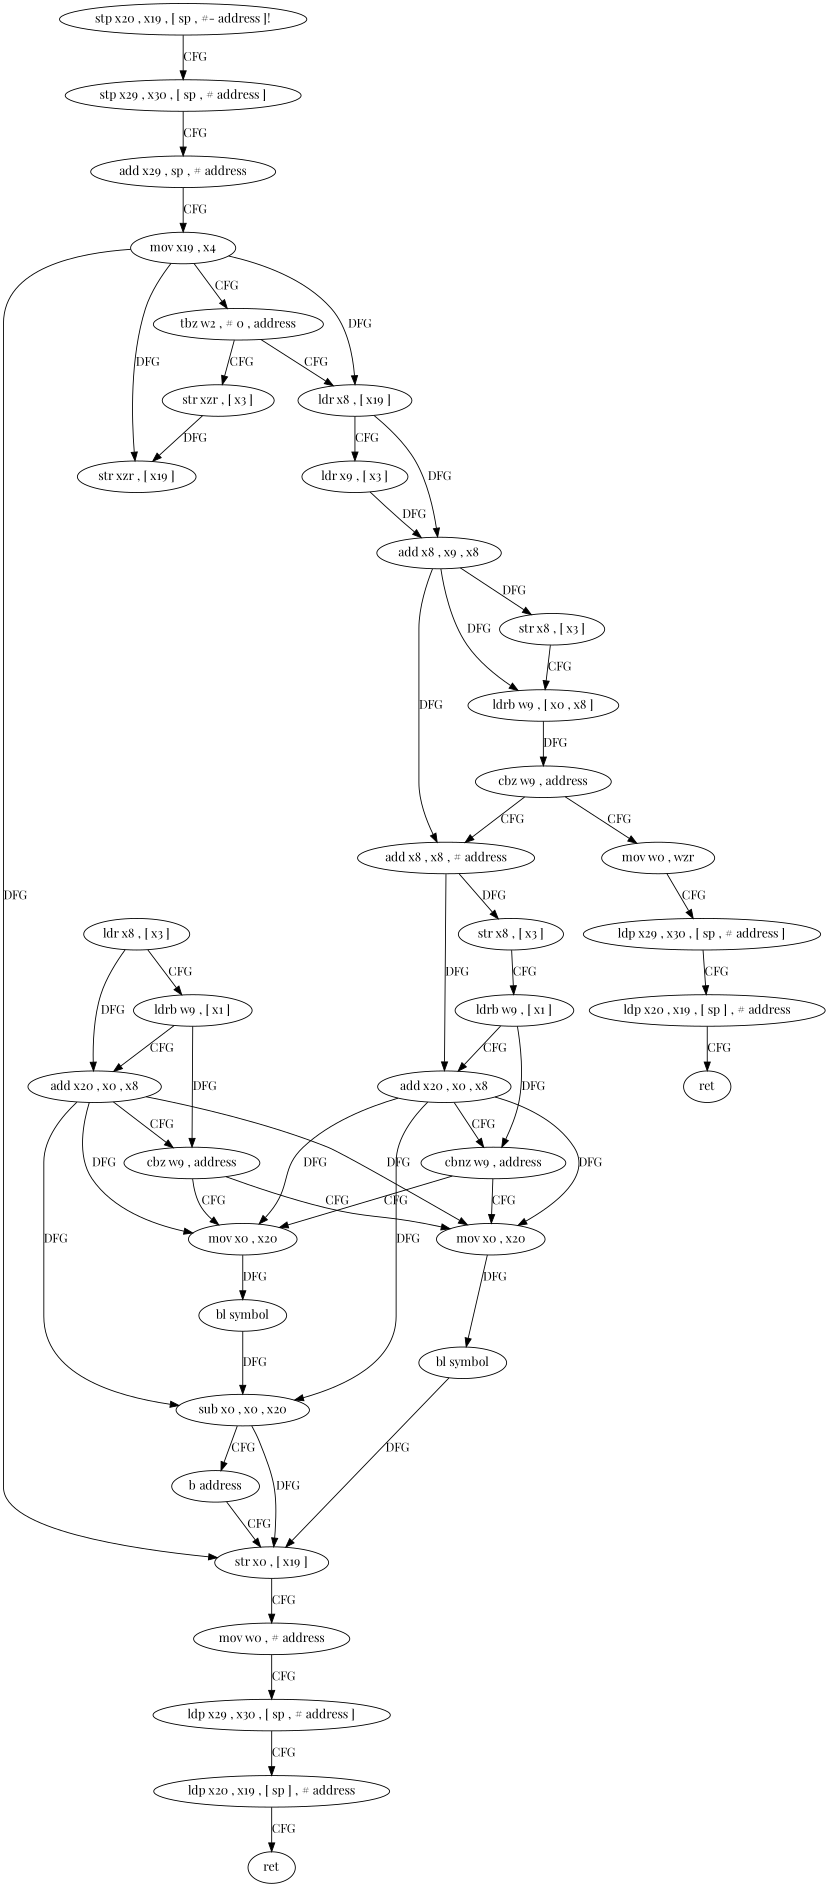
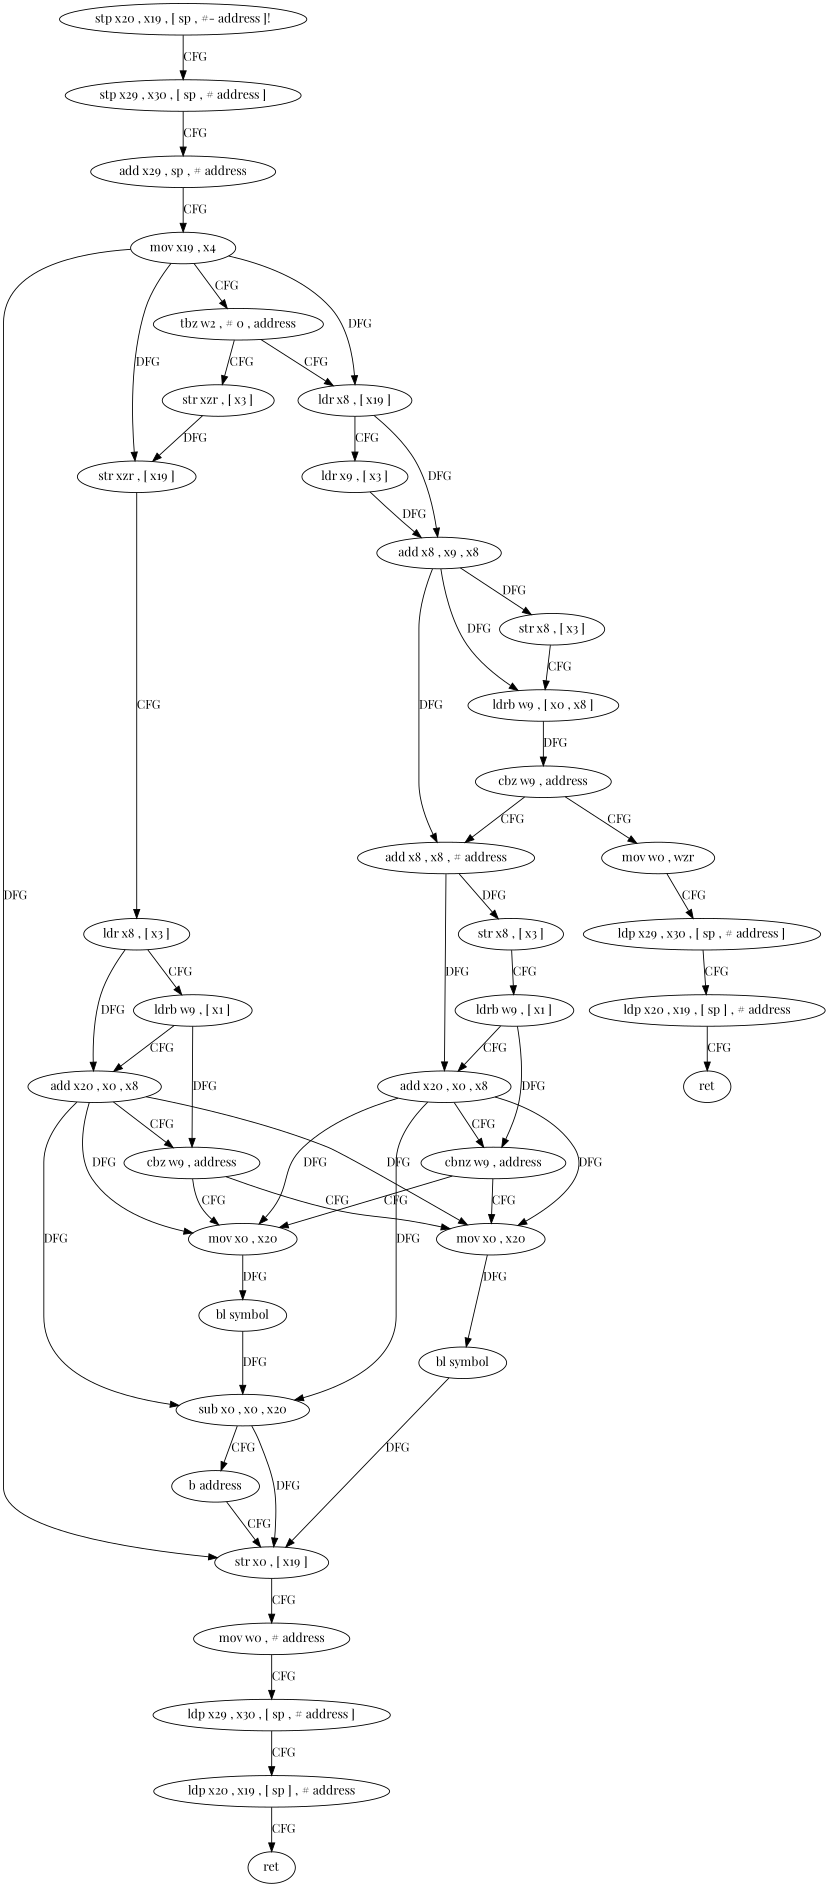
none -> (137, 701)
